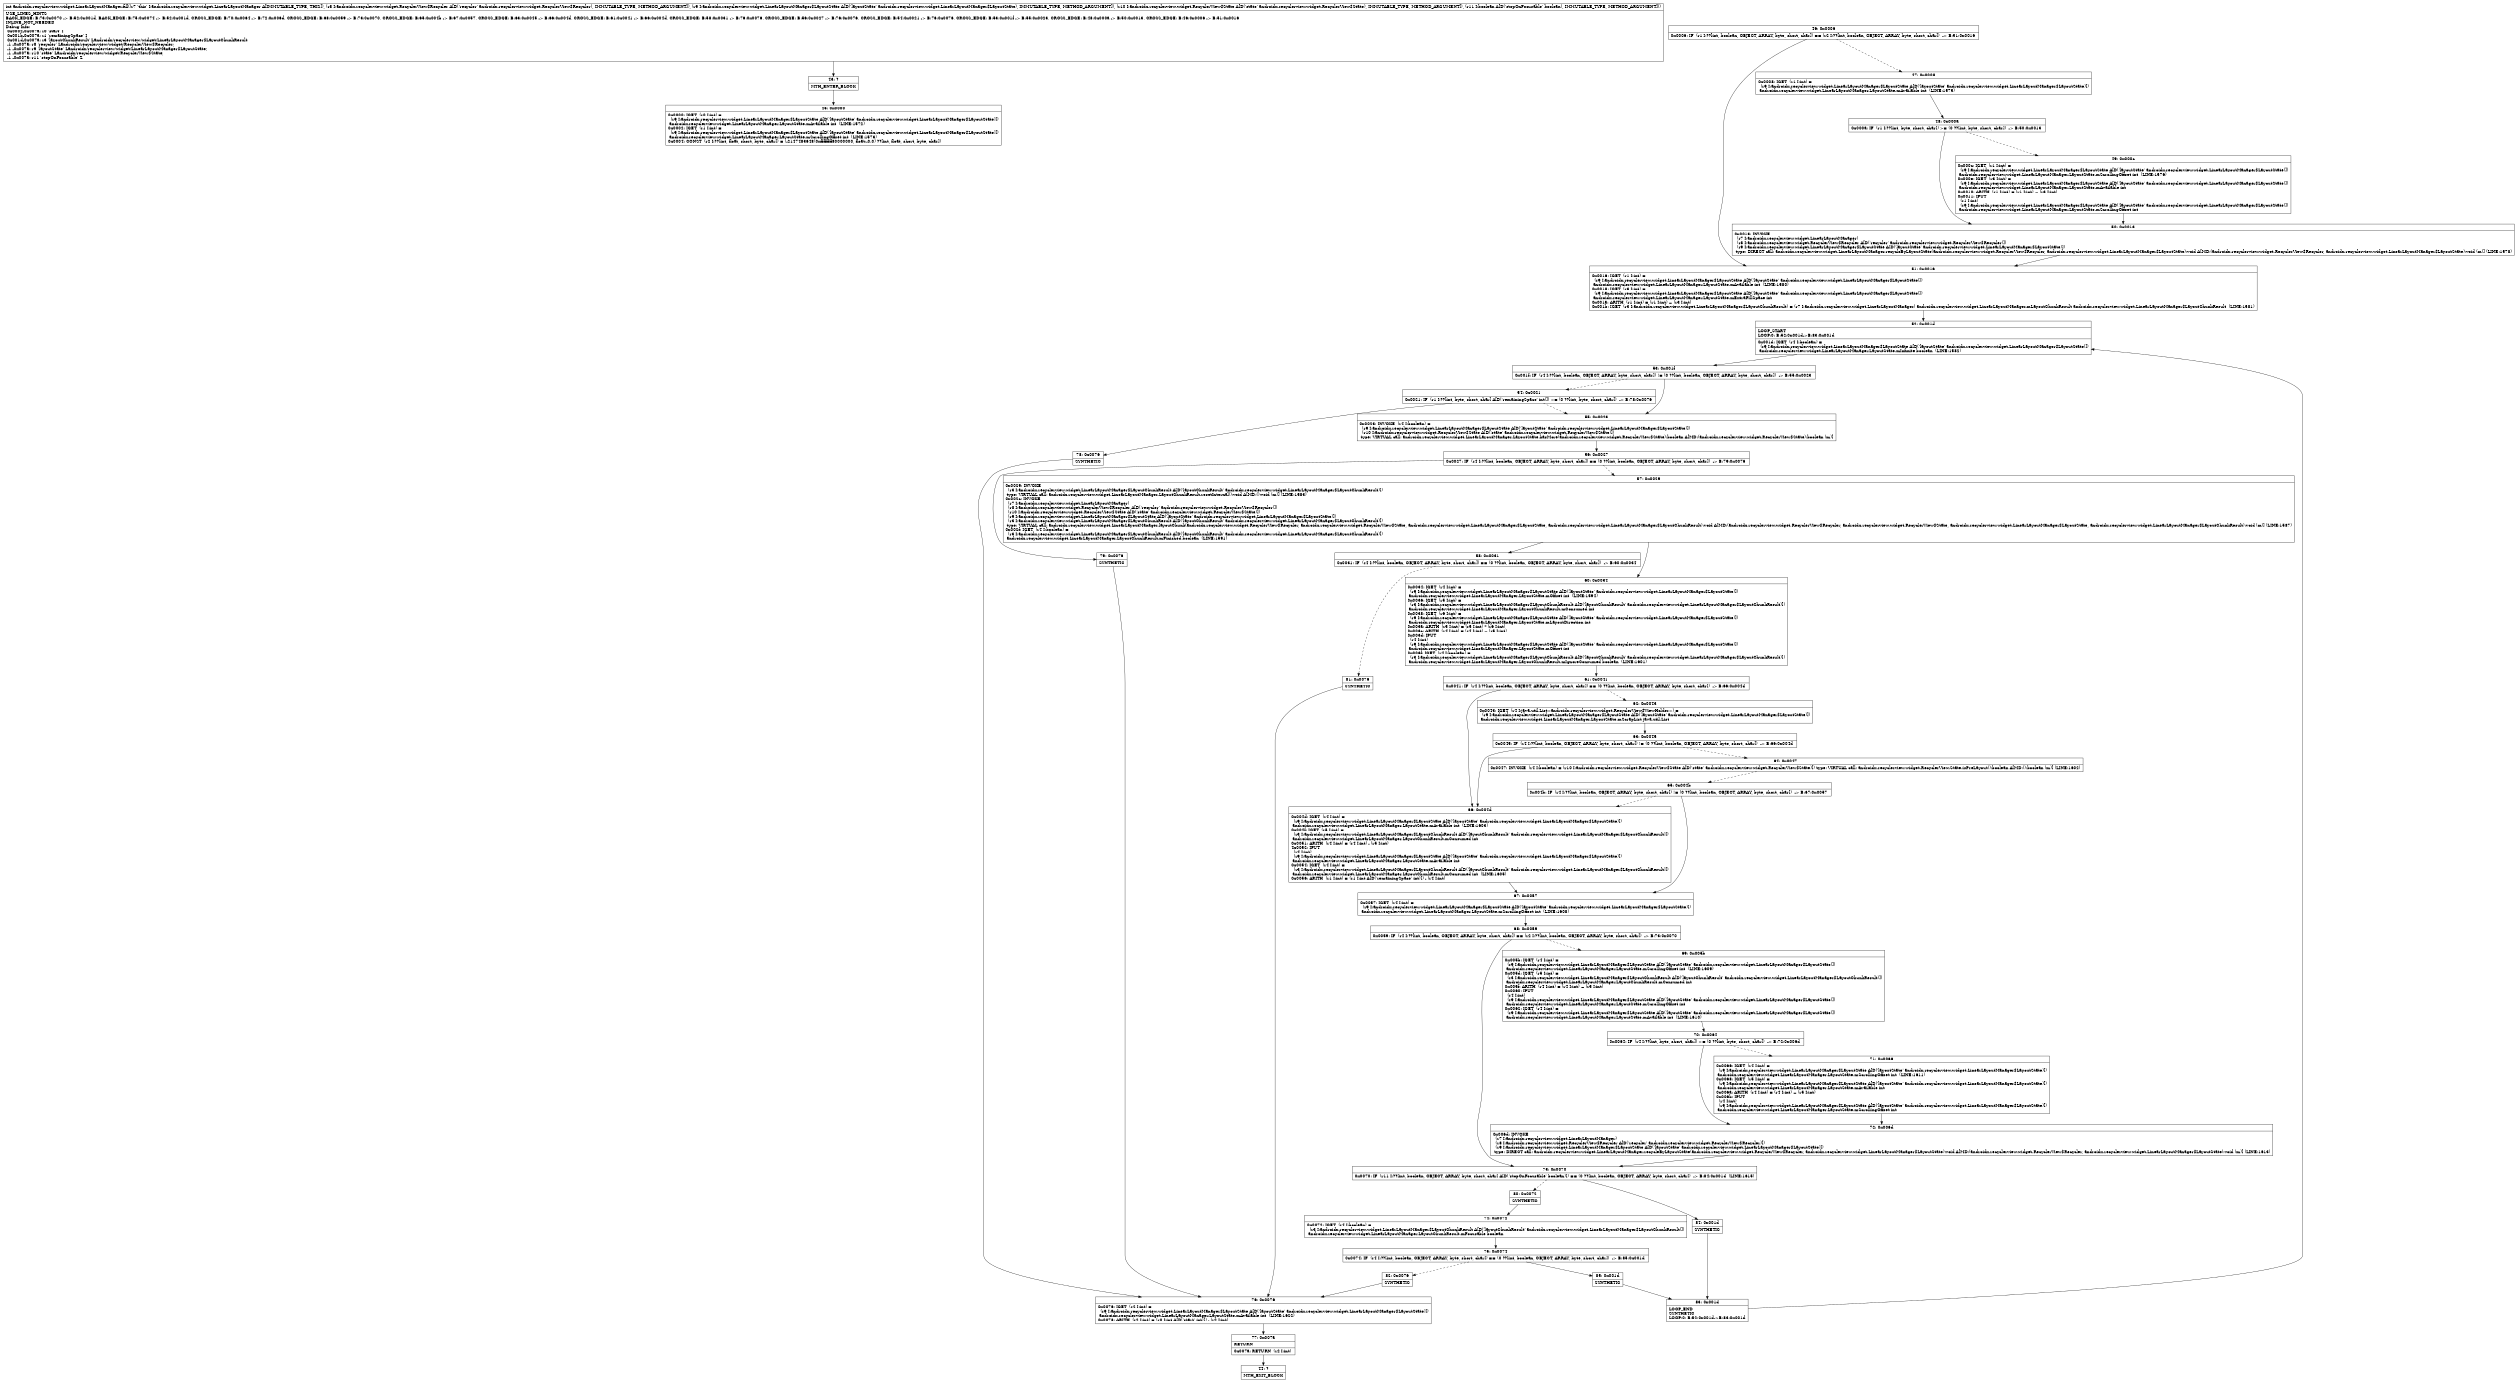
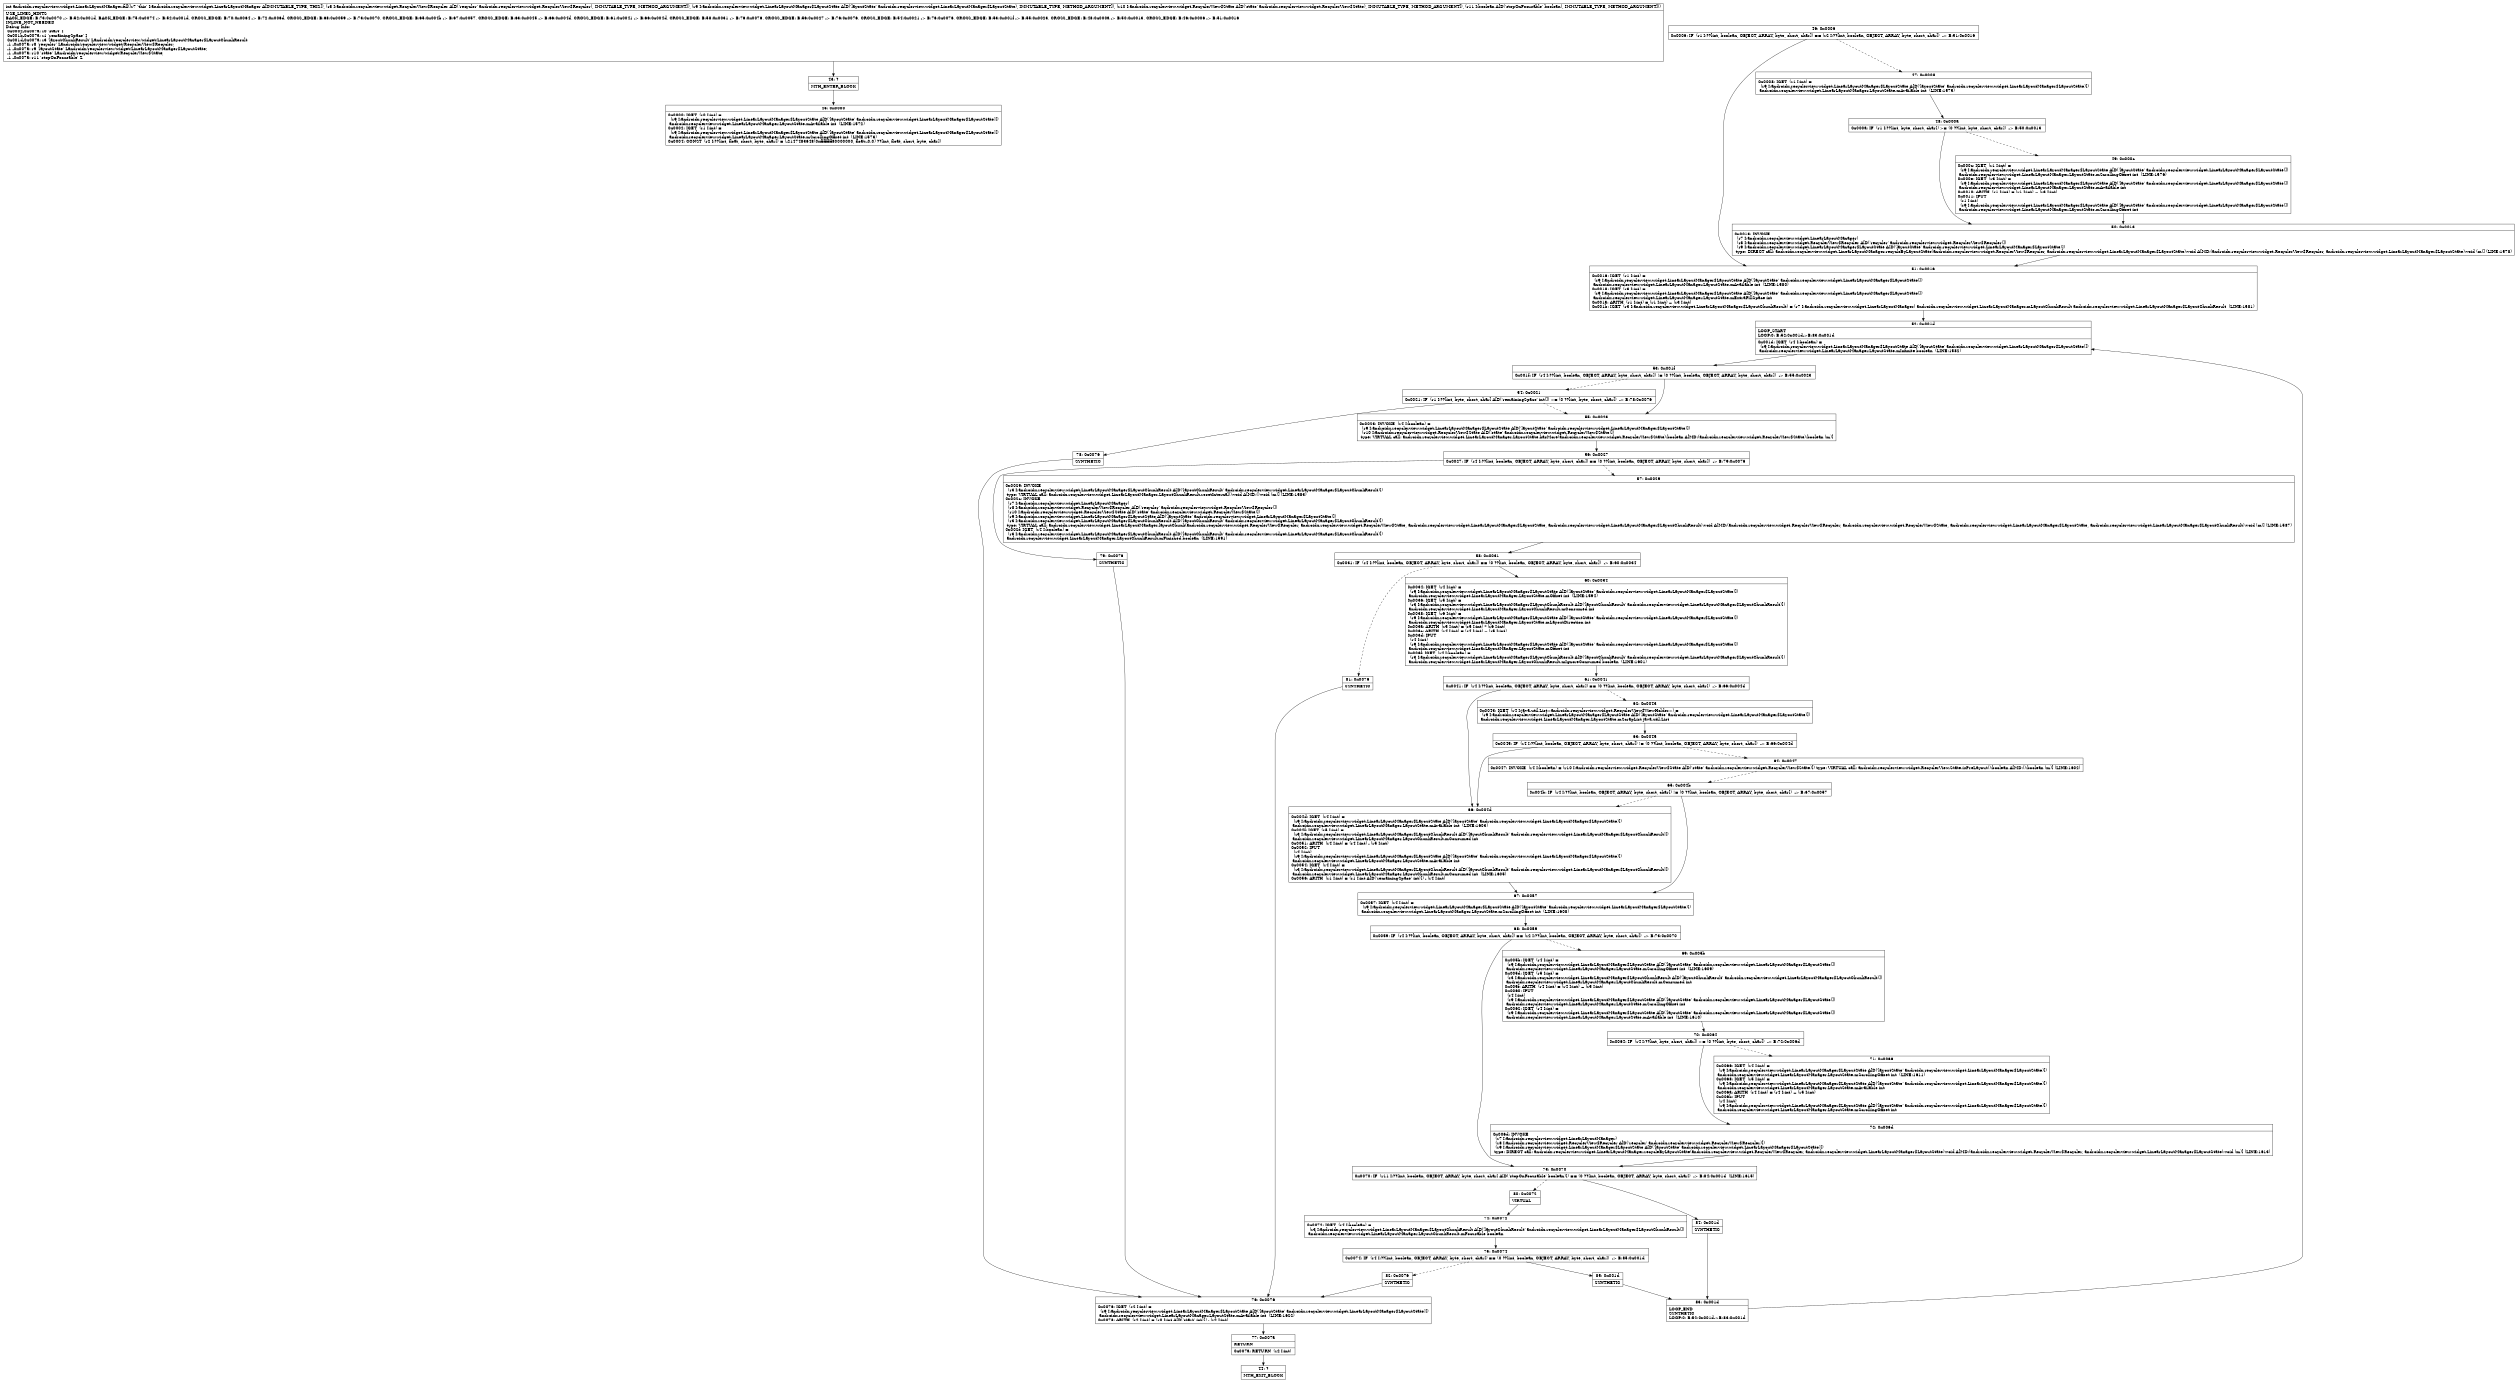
(1646, 559) -> (1507, 571)
(1307, 848) -> (1307, 848)
(1882, 1118) -> none
(1525, 1201) -> (1522, 1201)
